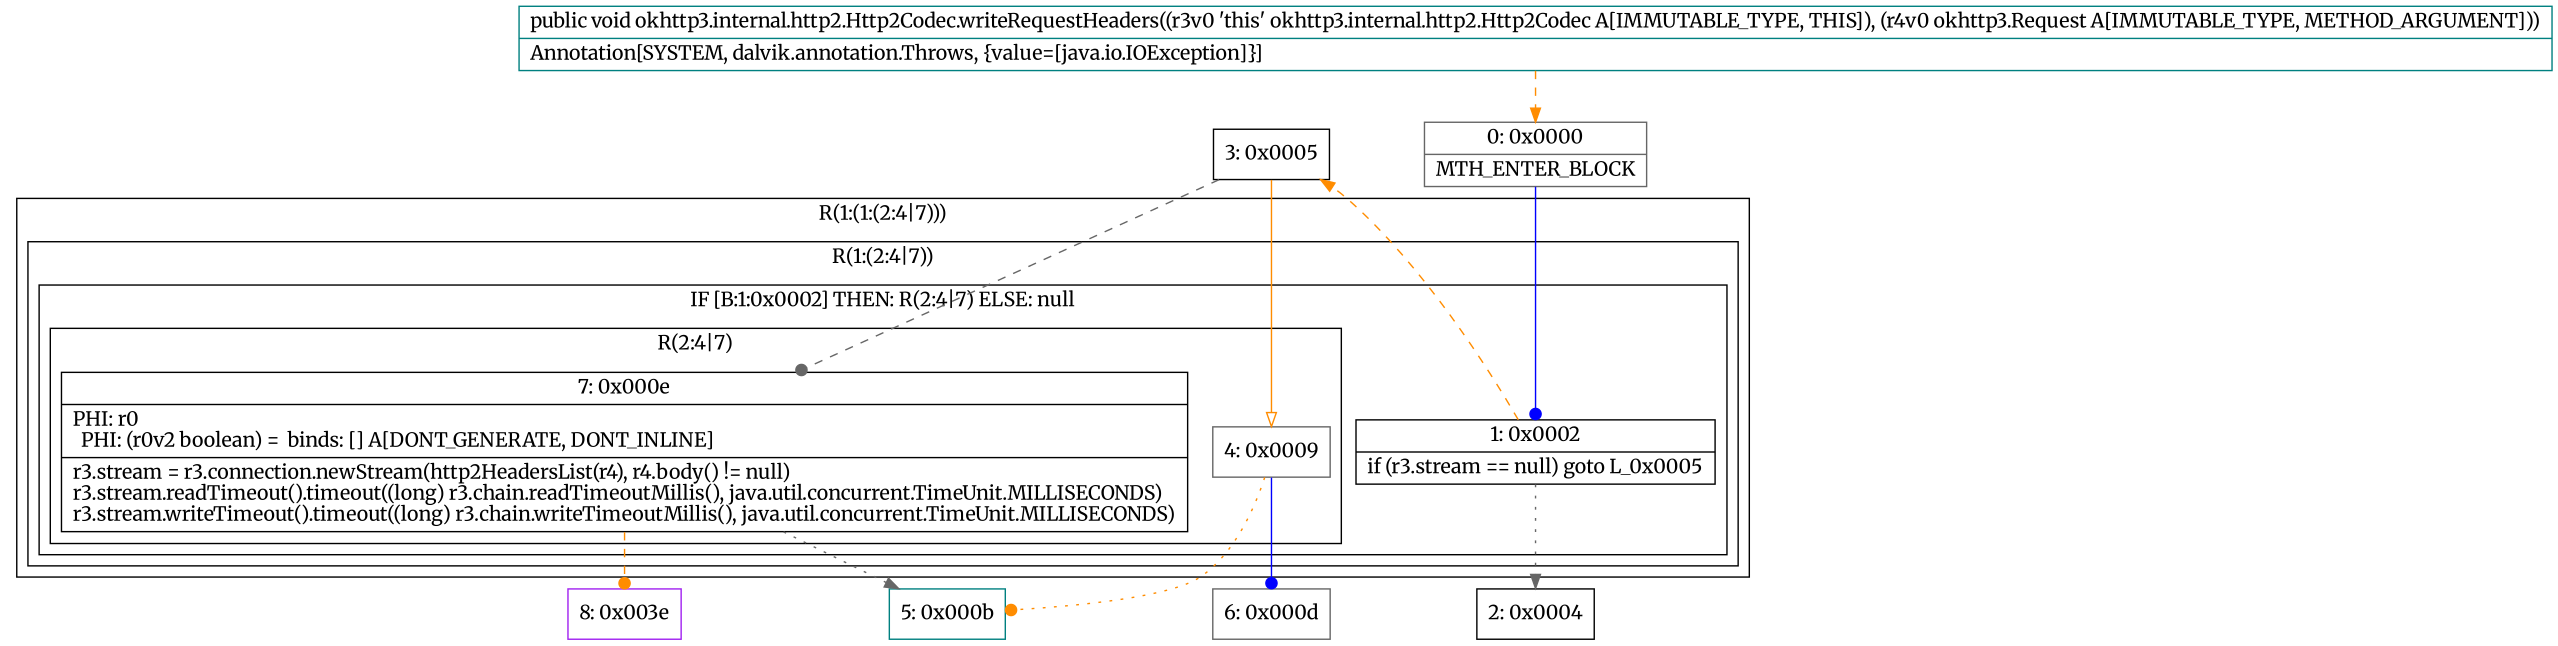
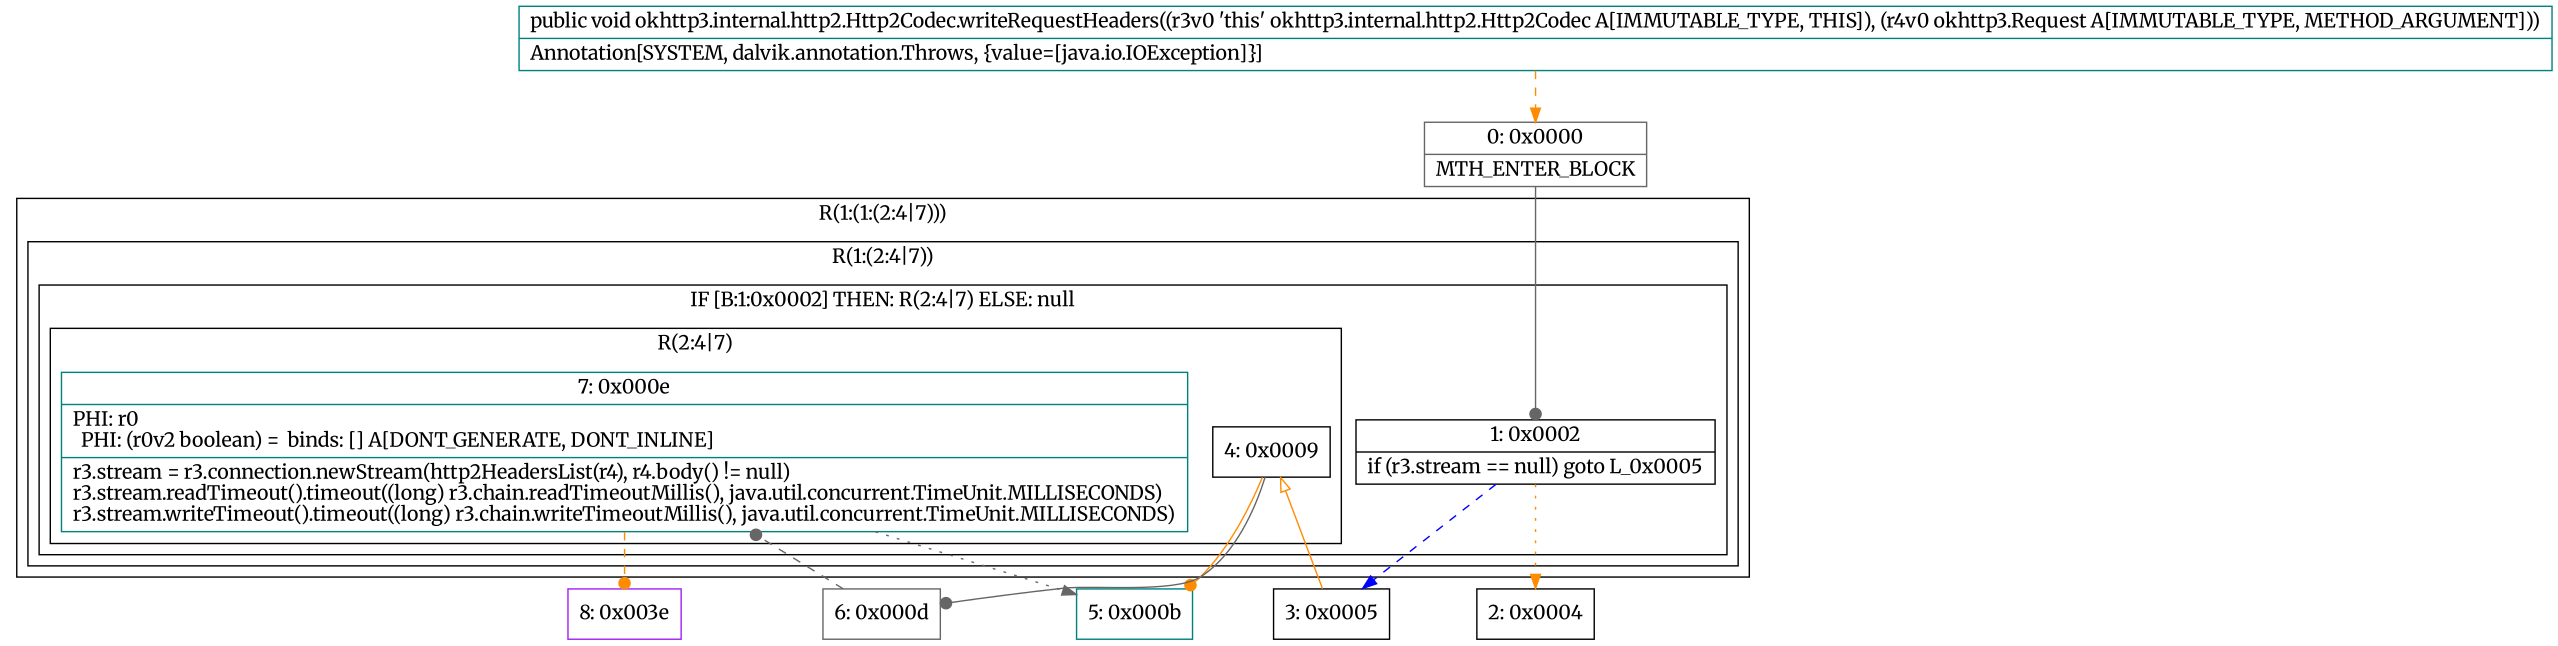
(1013, 274) -> (802, 563)
(1435, 296) -> (1435, 532)
(1536, 298) -> (1536, 298)
(625, 452) -> (625, 452)
(1271, 452) -> (1271, 452)
(1271, 528) -> (1137, 587)
(1536, 529) -> (1536, 529)
(1169, 590) -> (1234, 533)
